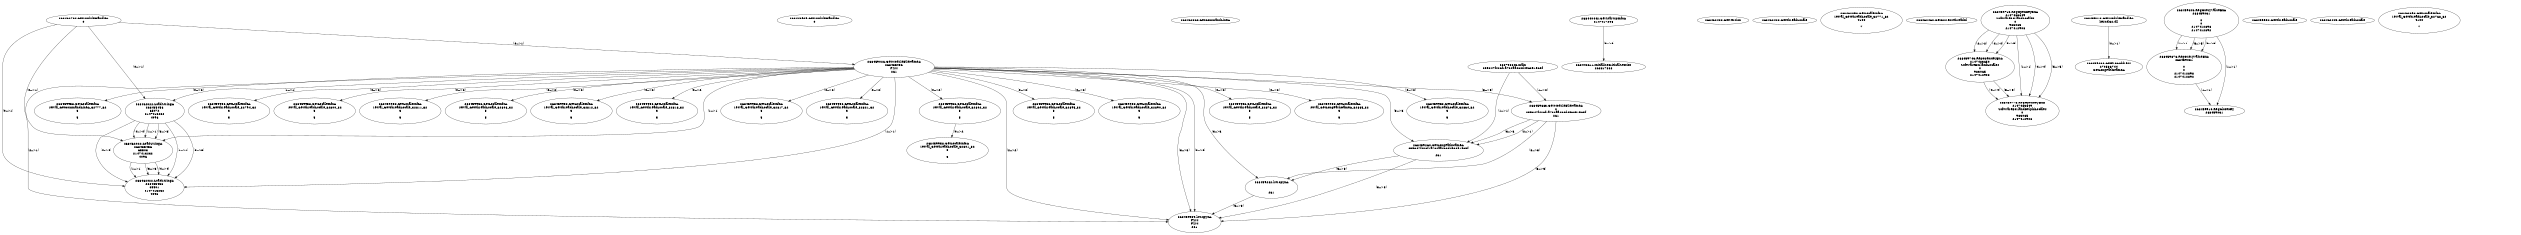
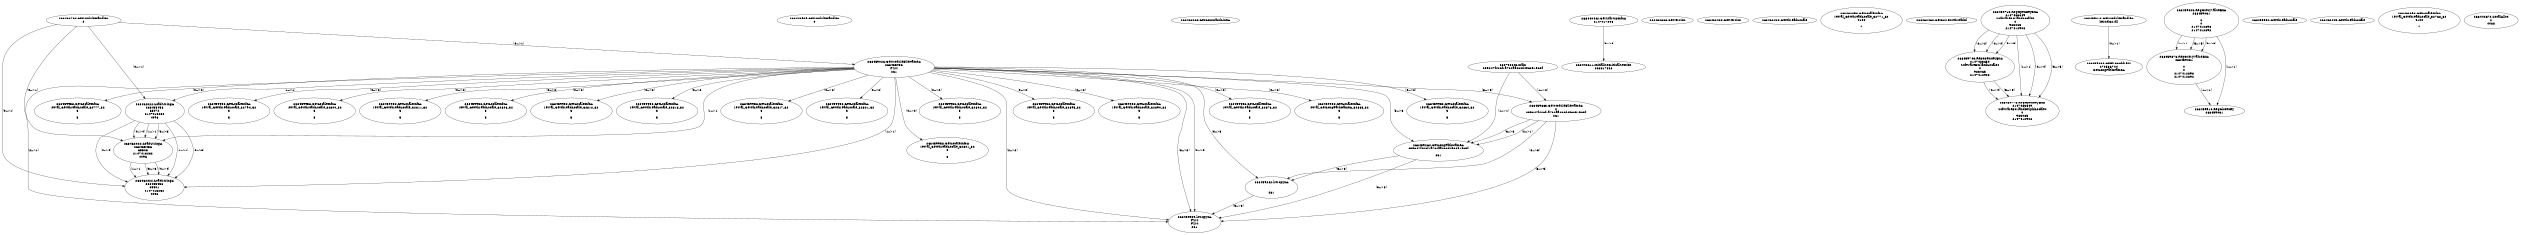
none -> (1668, 20)
none -> (2491, 20)
(78, 111) -> (78, 111)
(954, 130) -> (902, 112)
